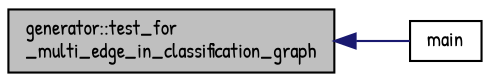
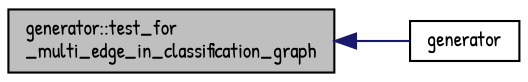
(446, 41) -> (465, 41)
